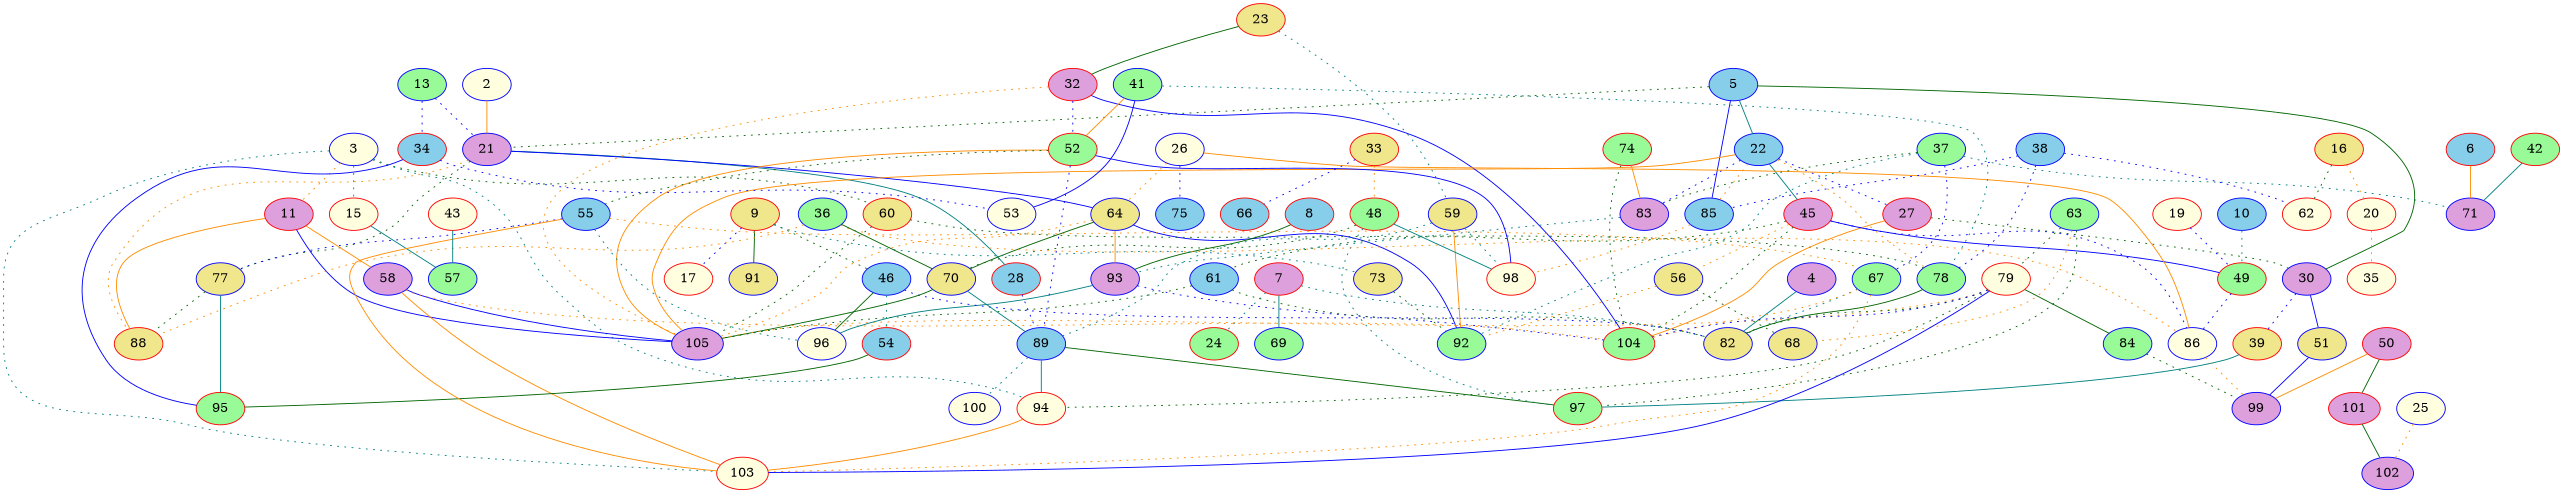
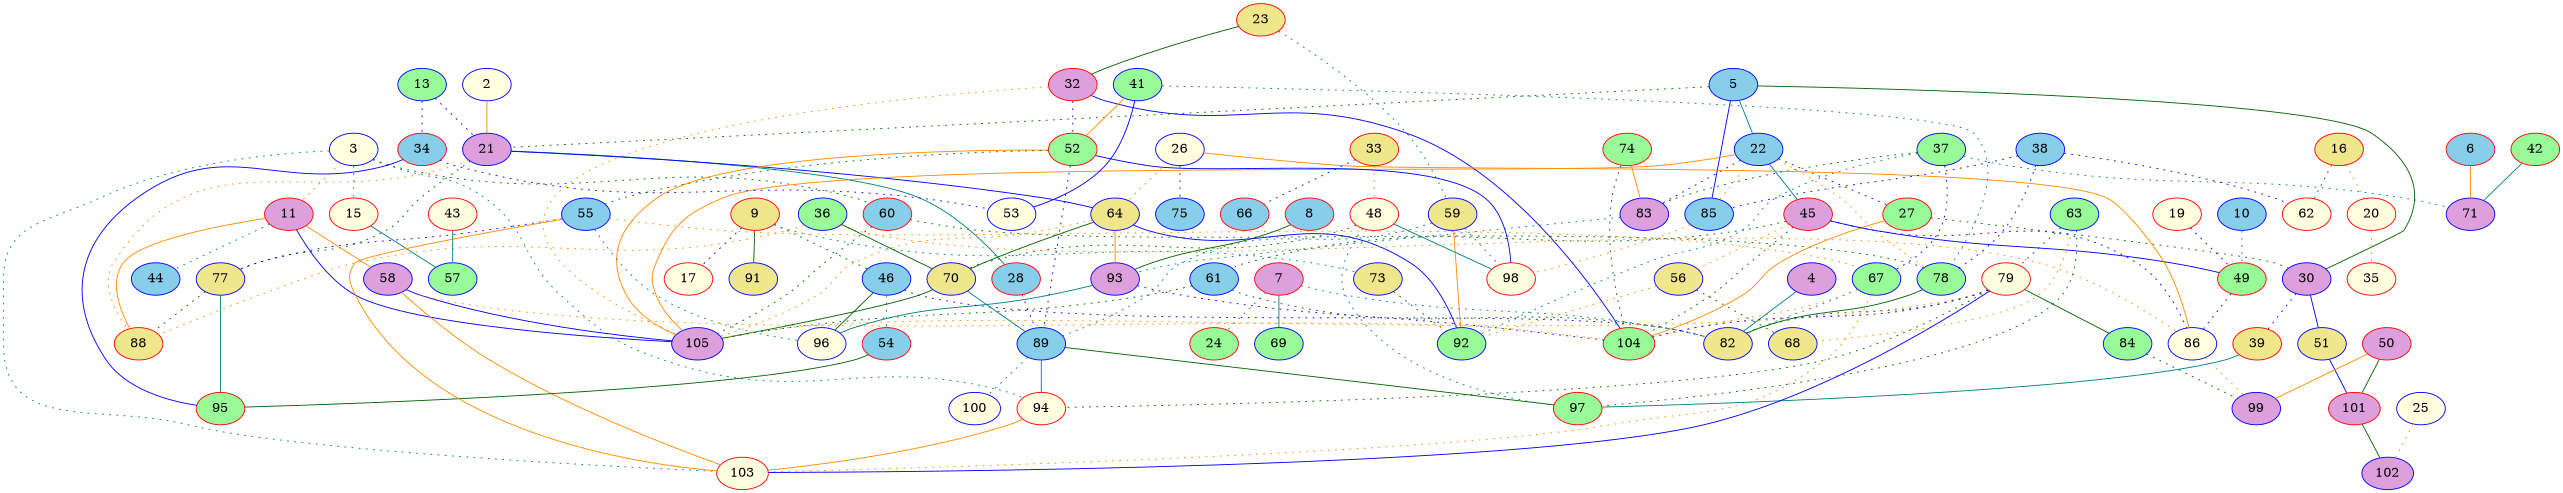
(887, 214) -> (887, 214)
(1374, 214) -> (1374, 214)
(1907, 214) -> (1907, 214)
none -> (156, 279)
(2289, 376) -> (2338, 376)
